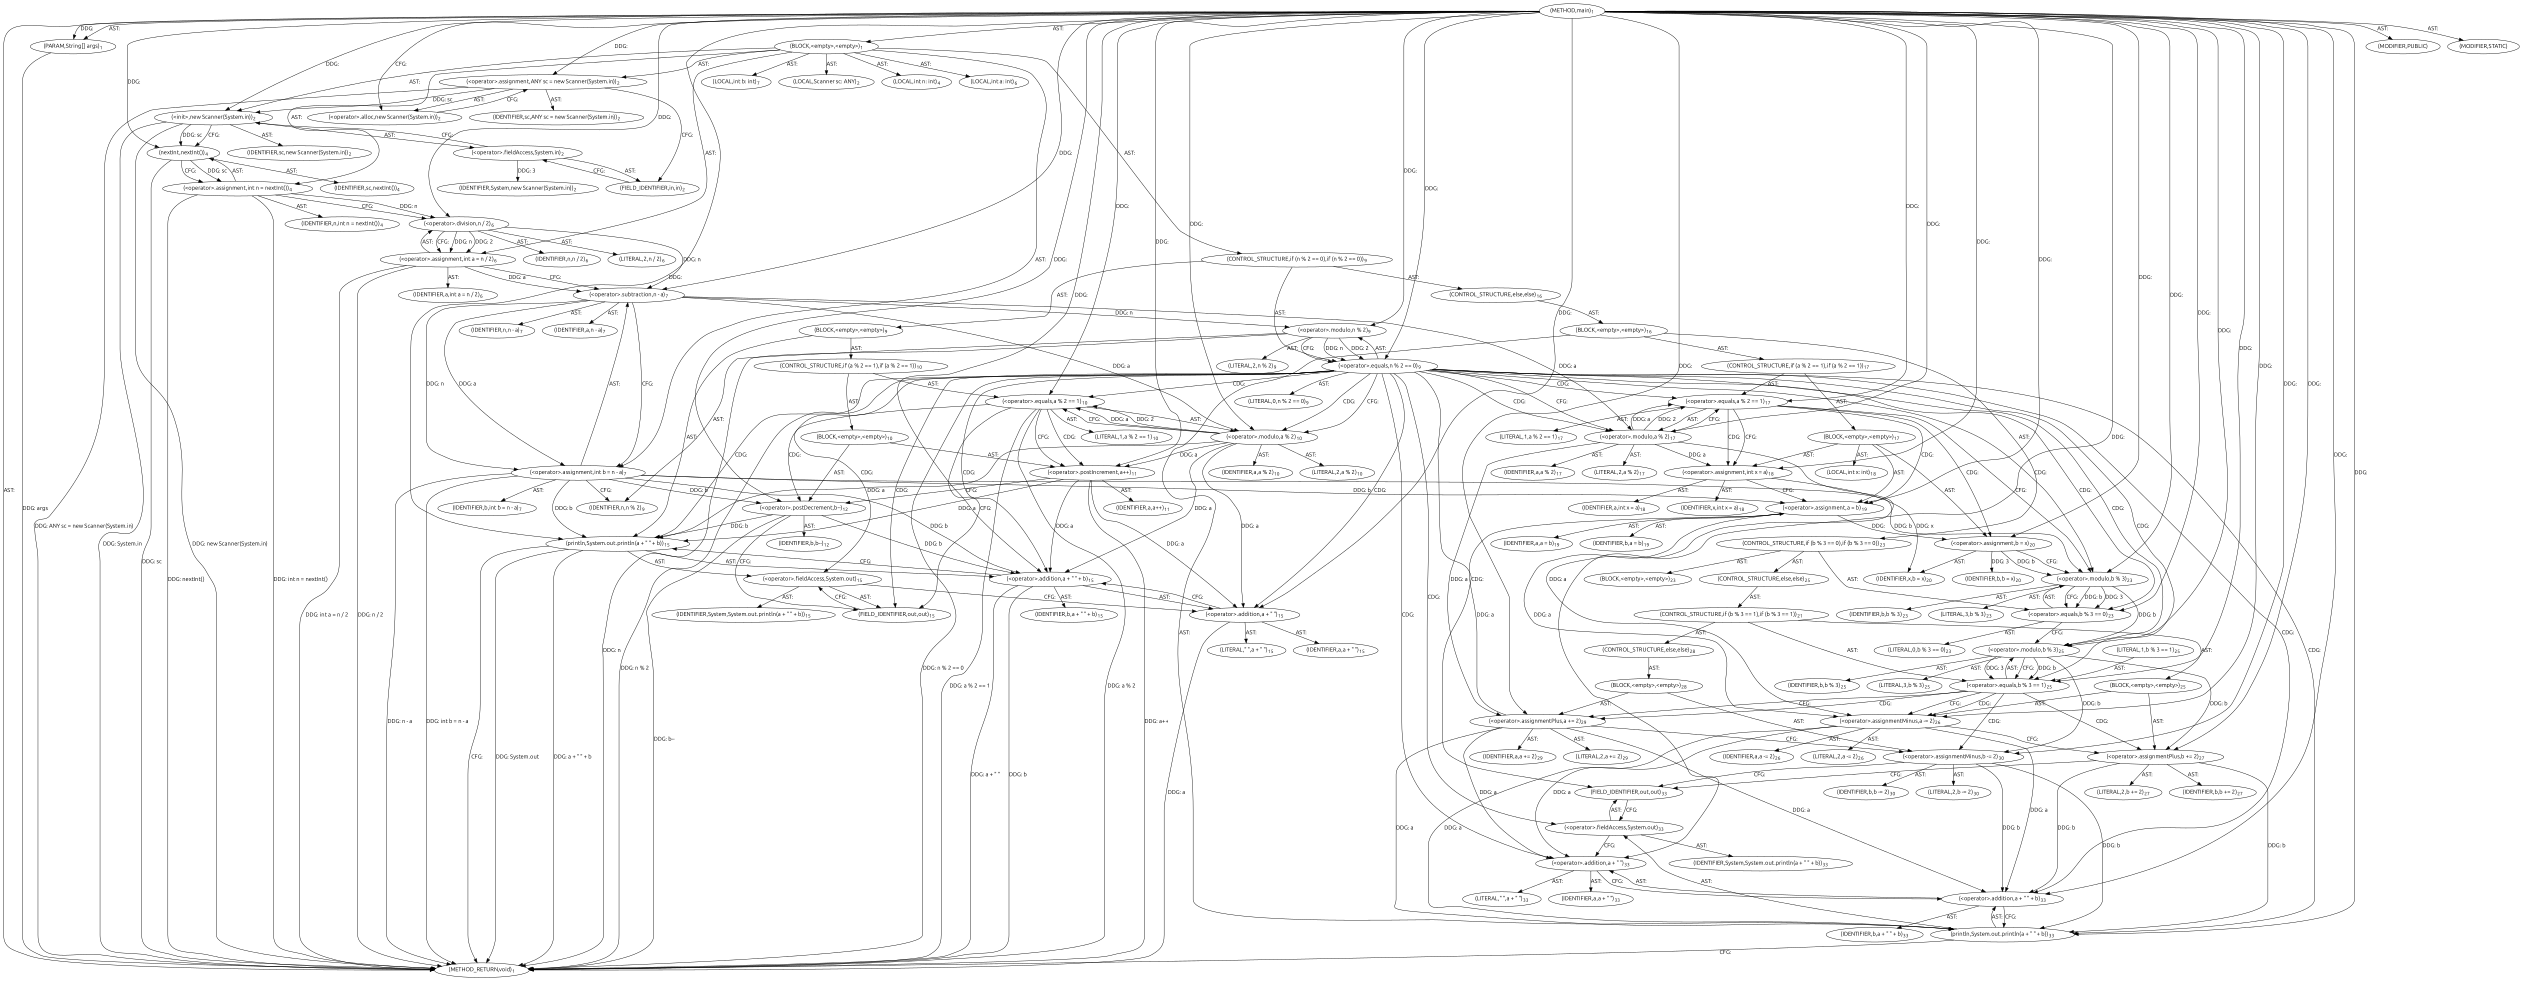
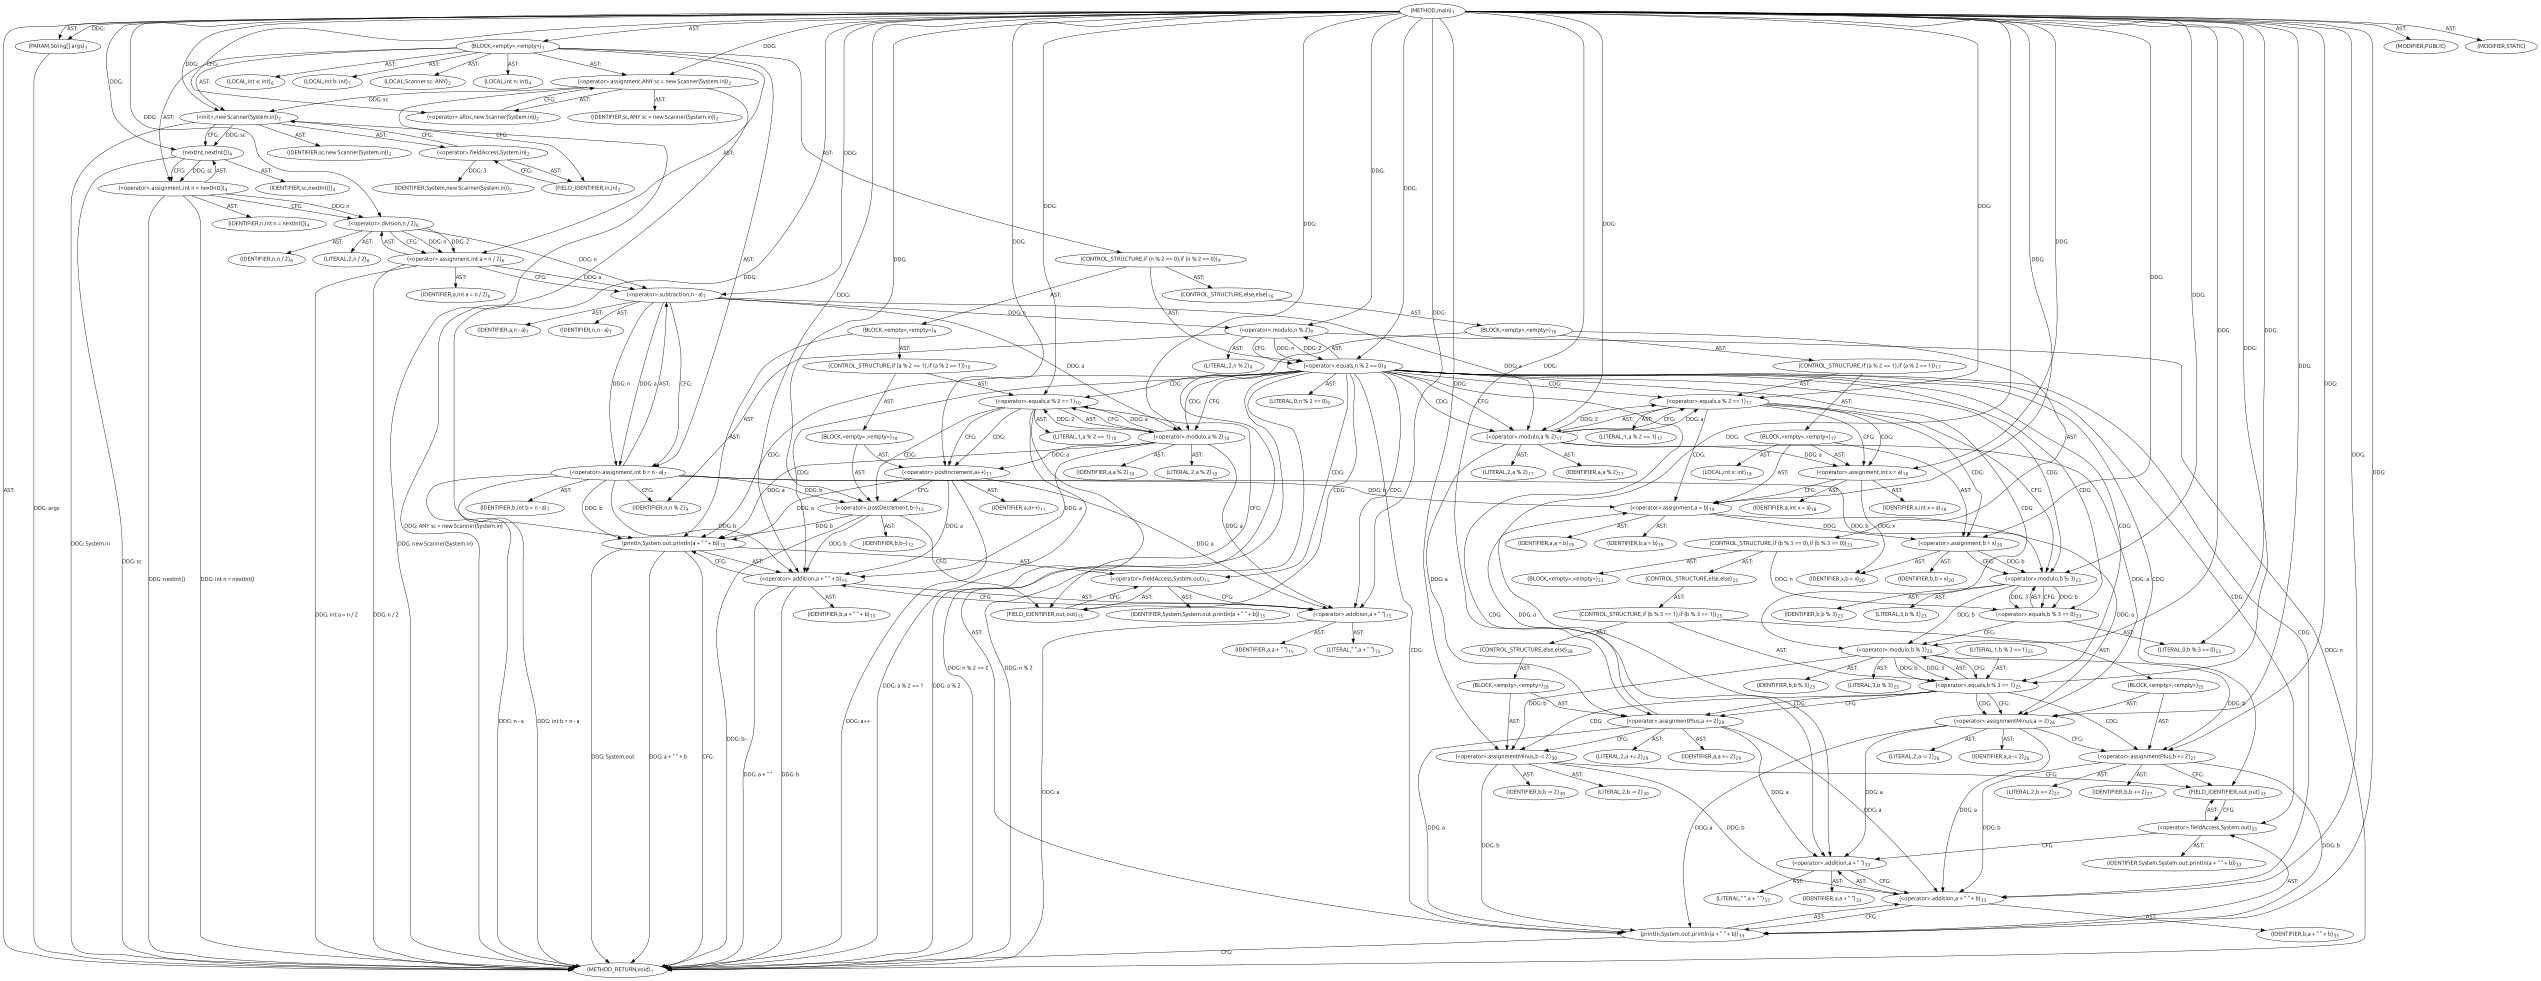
(2196, 40) -> (2265, 55)
(2000, 562) -> (1947, 562)
(1854, 579) -> (1784, 579)
(1800, 614) -> (1720, 614)
